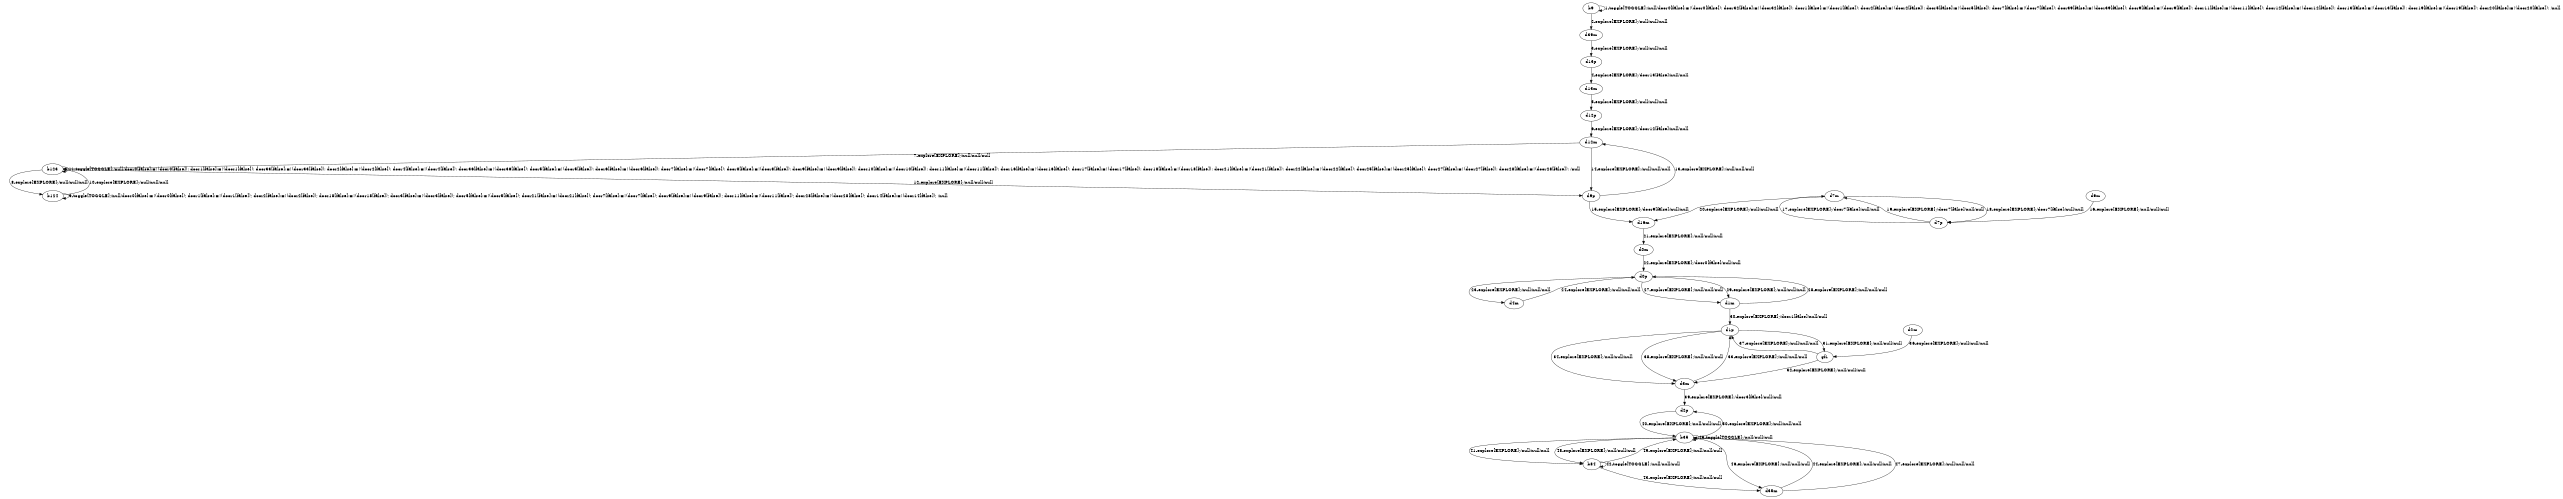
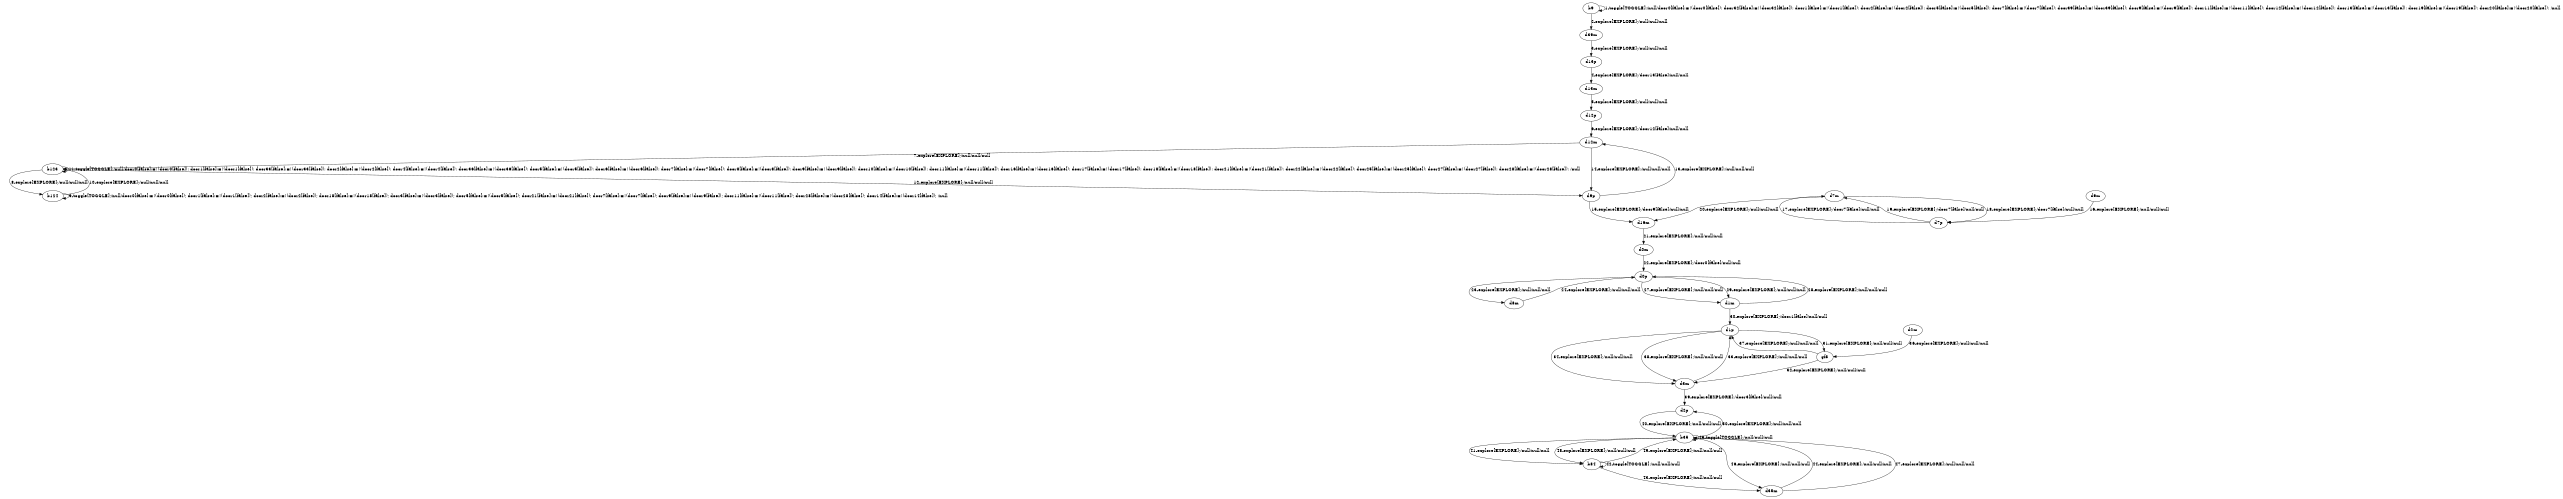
(1514, 303) -> (1514, 303)
(1825, 357) -> (1825, 357)
